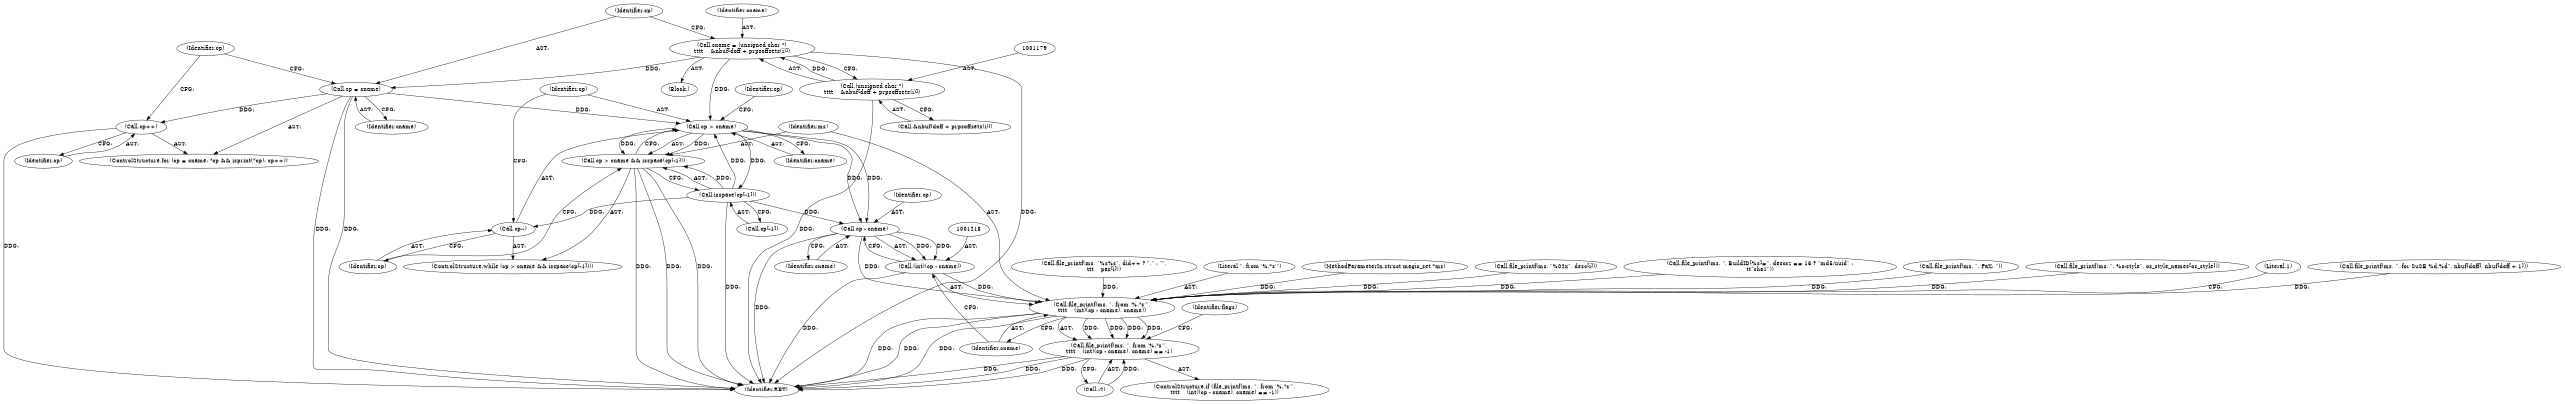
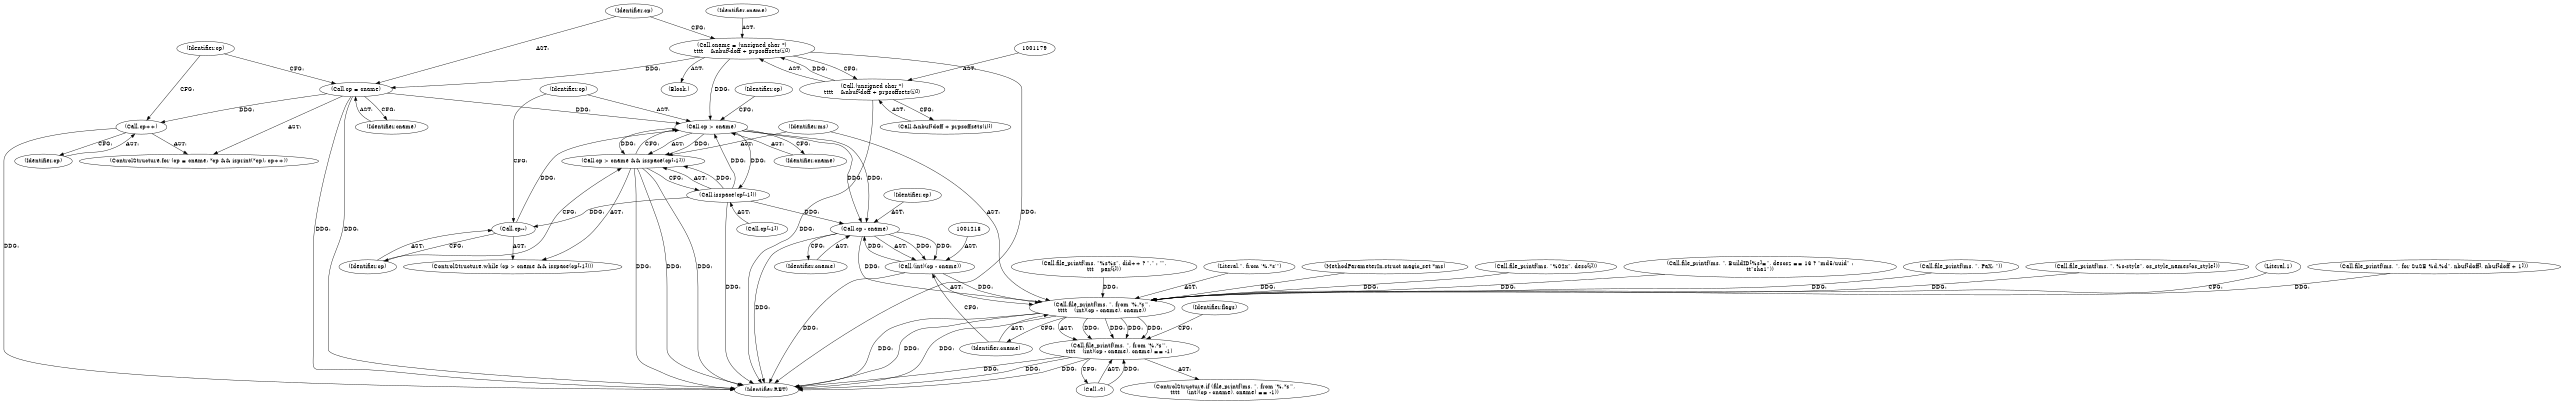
(549, 178) -> (549, 178)
(753, 209) -> none
(876, 246) -> (876, 246)
